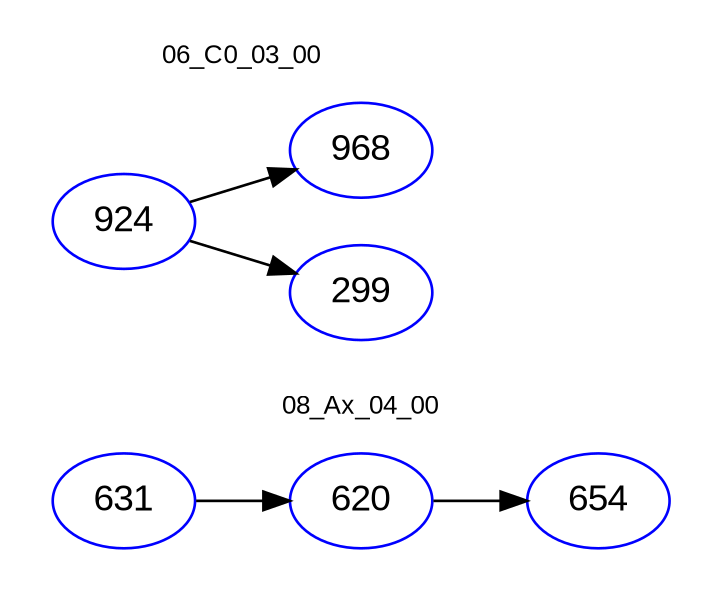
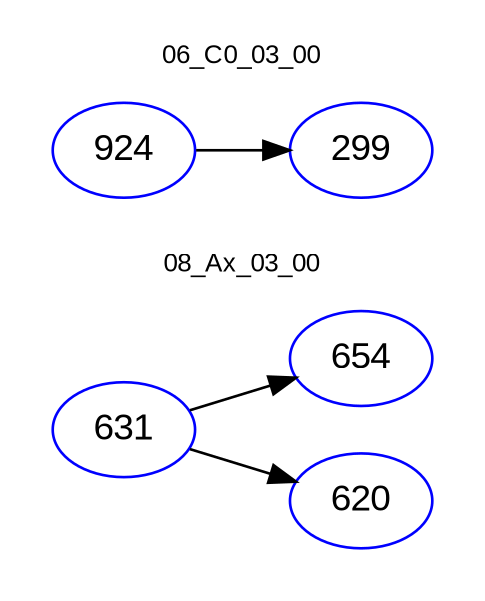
(361, 150) -> none
(361, 407) -> (243, 265)
(467, 501) -> (230, 398)
